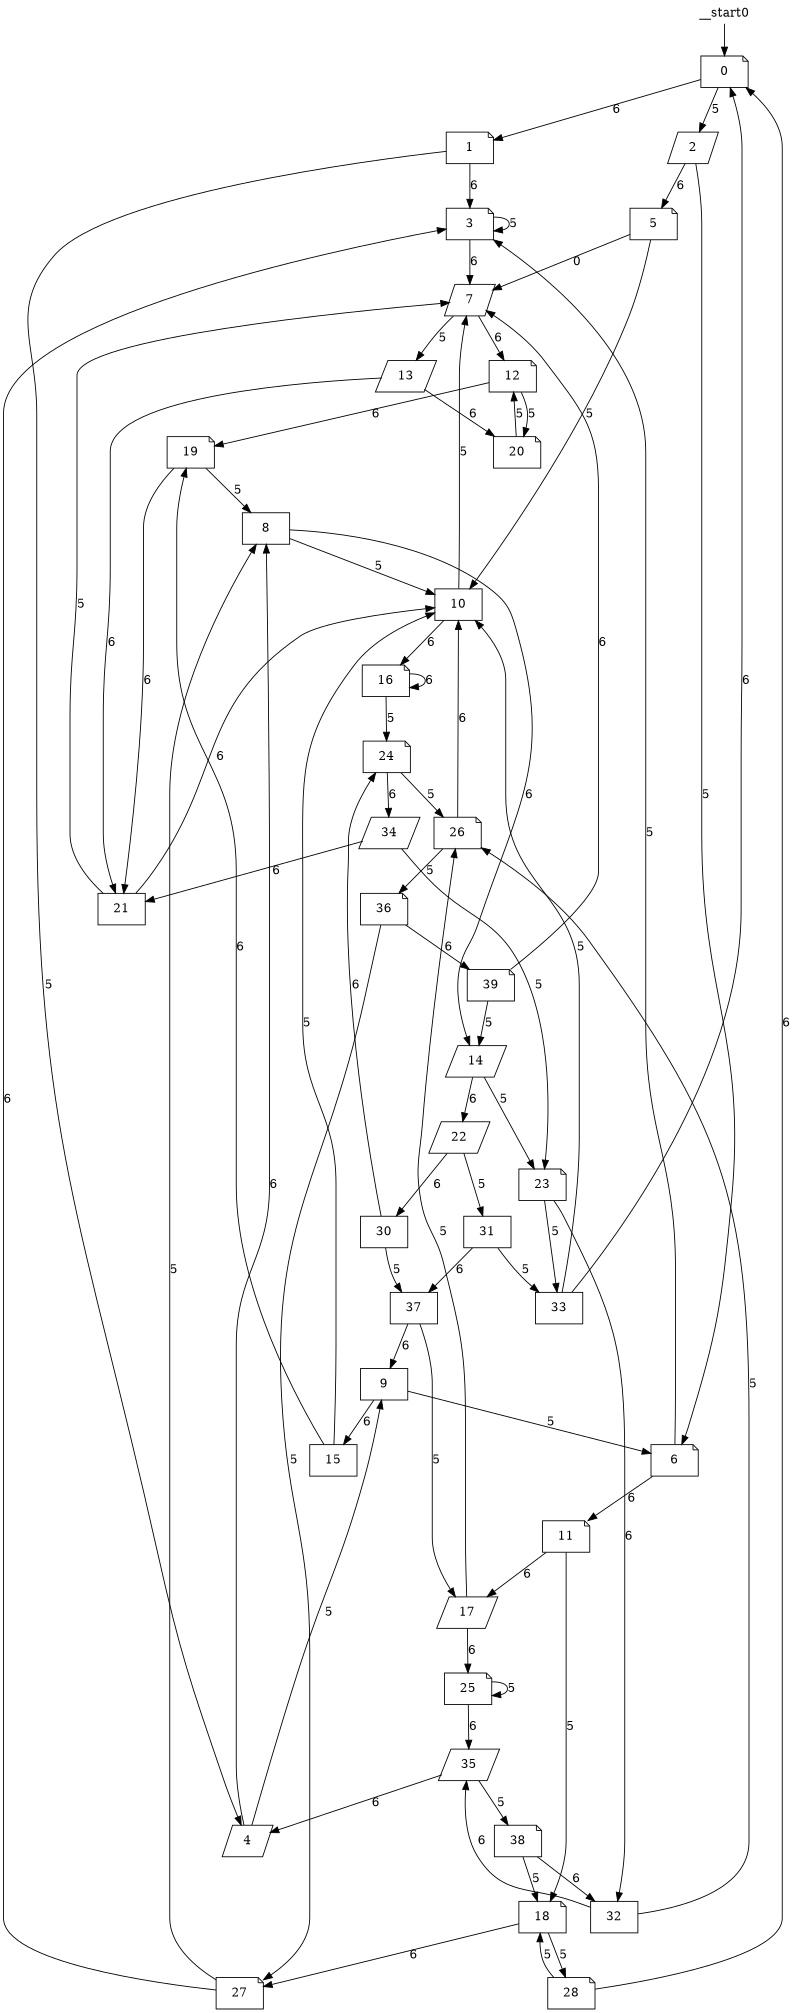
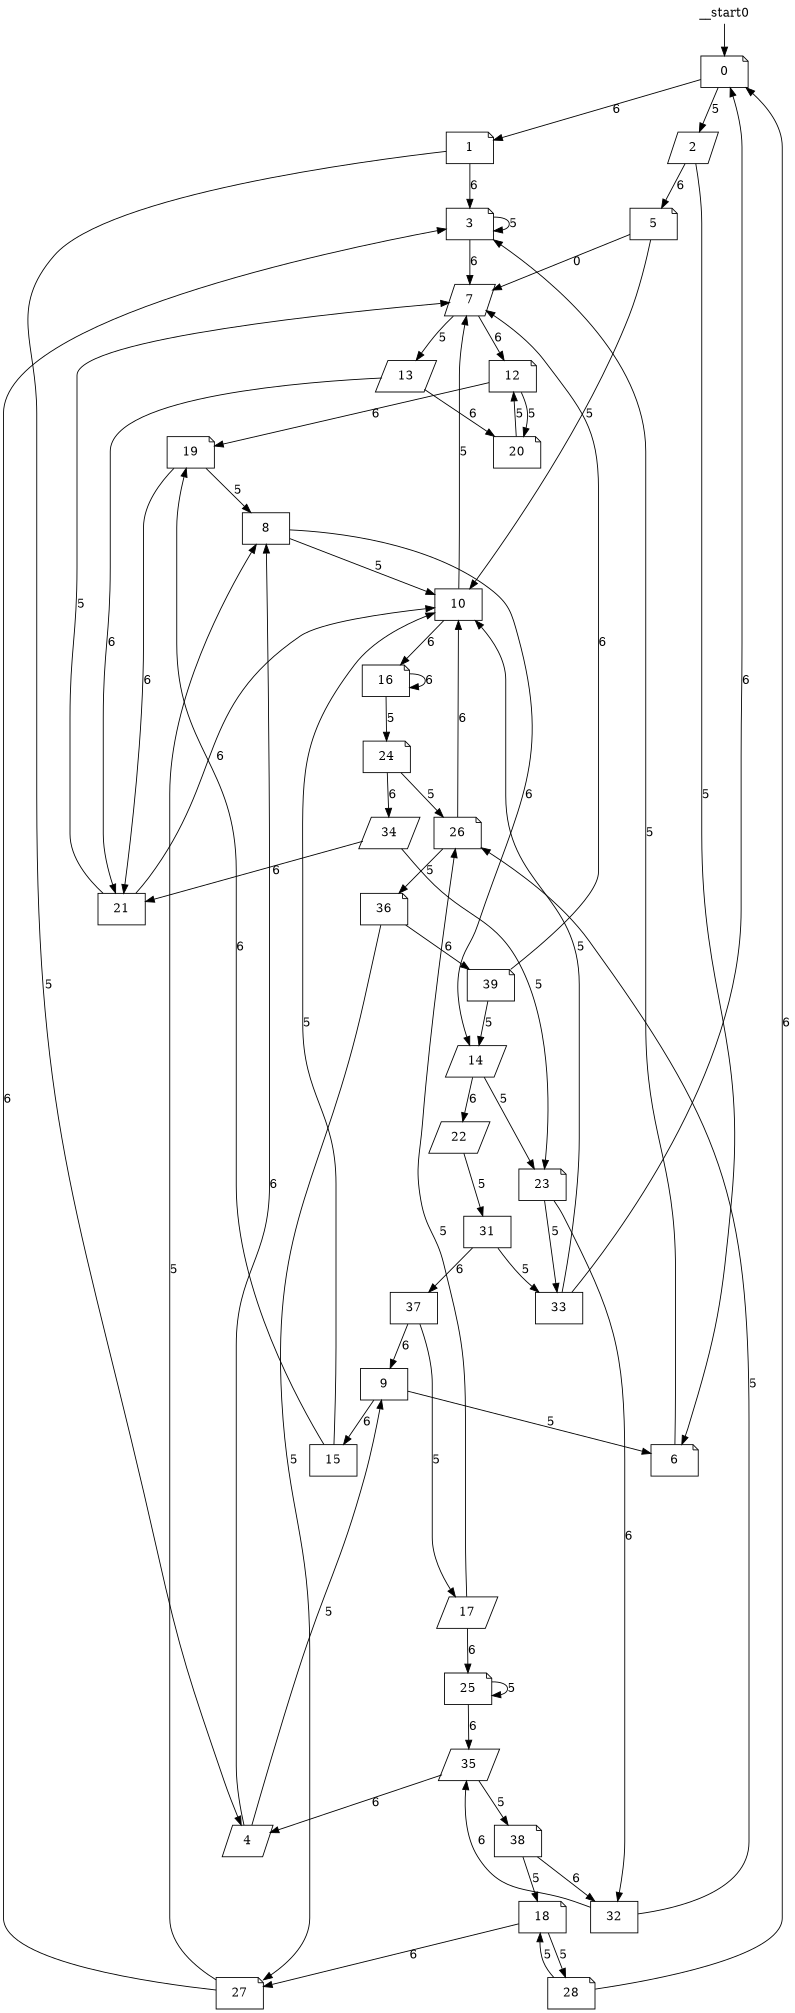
(384, 1232) -> none
(566, 1536) -> none
